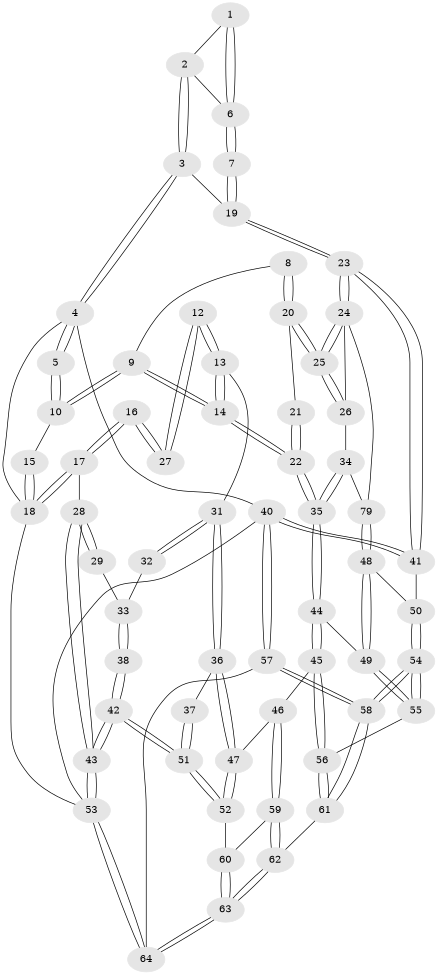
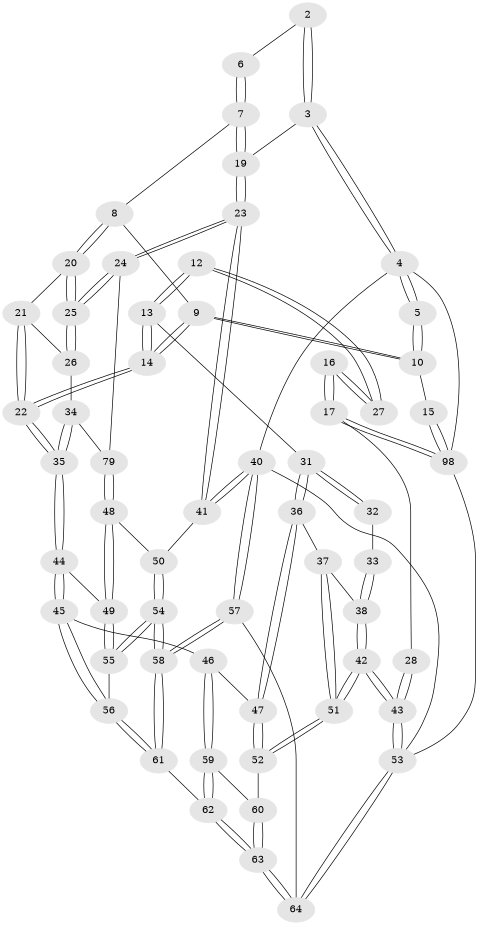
(230, 15) -> none
none -> (178, 164)
(345, 363) -> (46, 338)
(30, 512) -> (449, 462)
(97, 562) -> none
none -> (342, 587)
